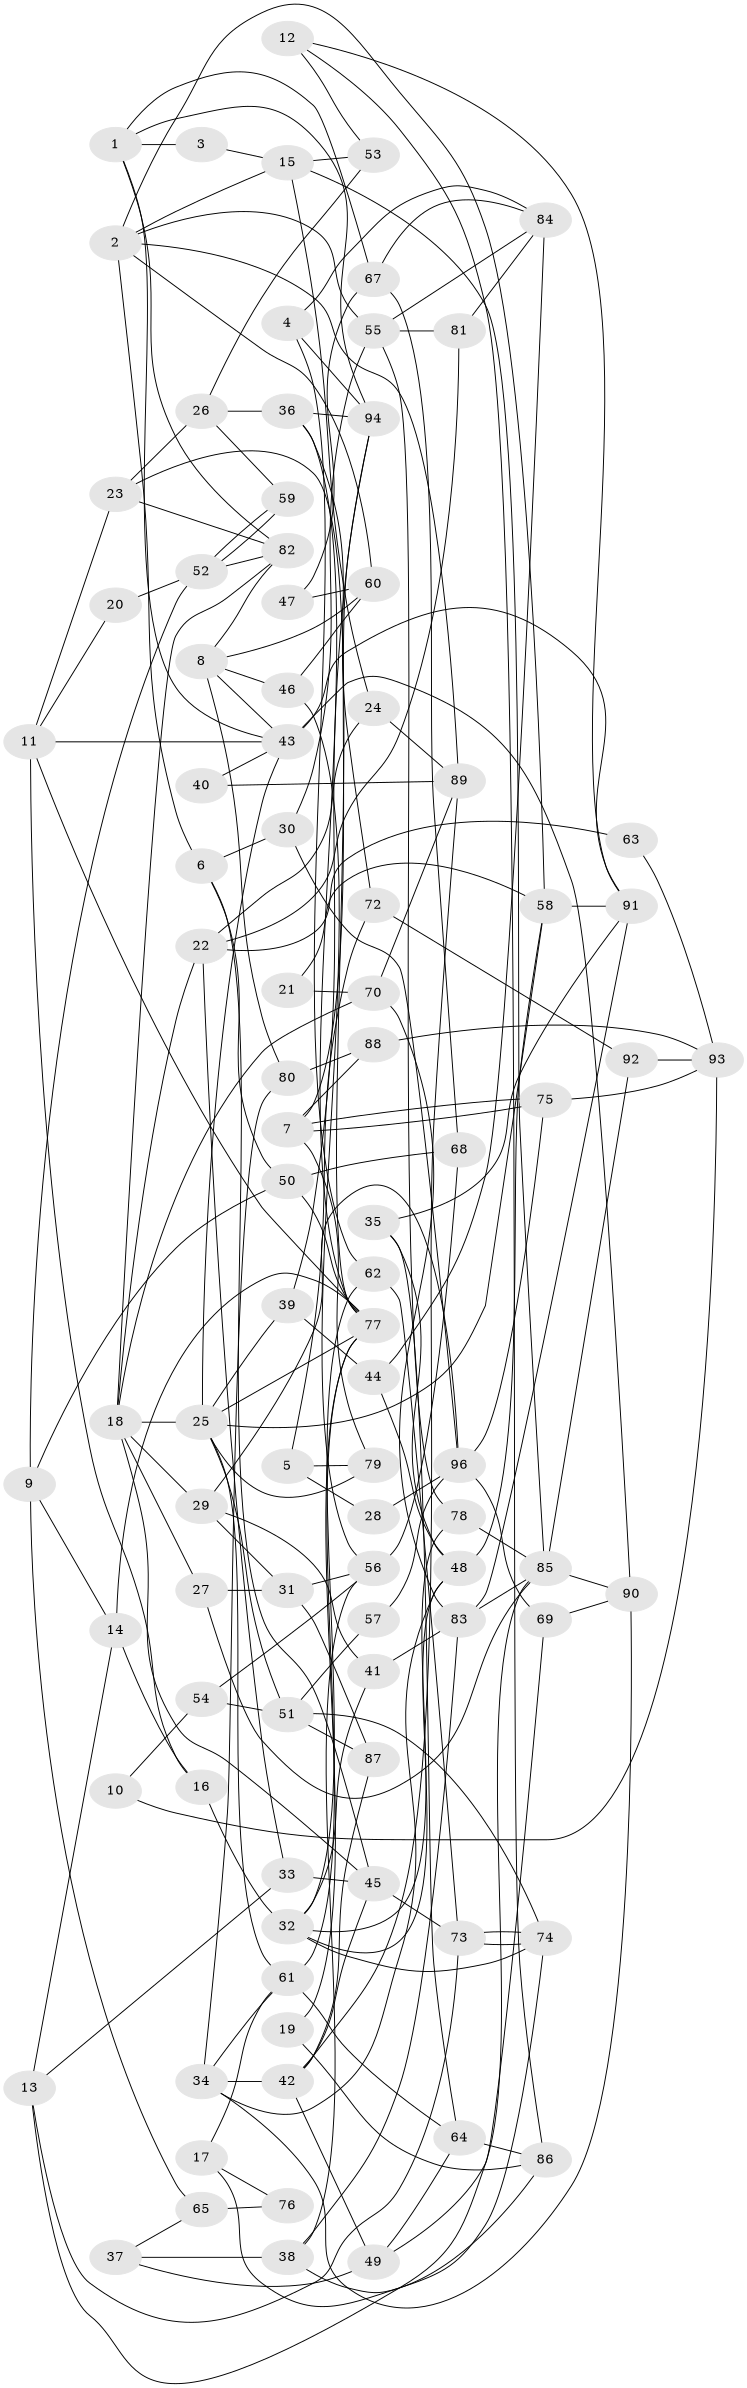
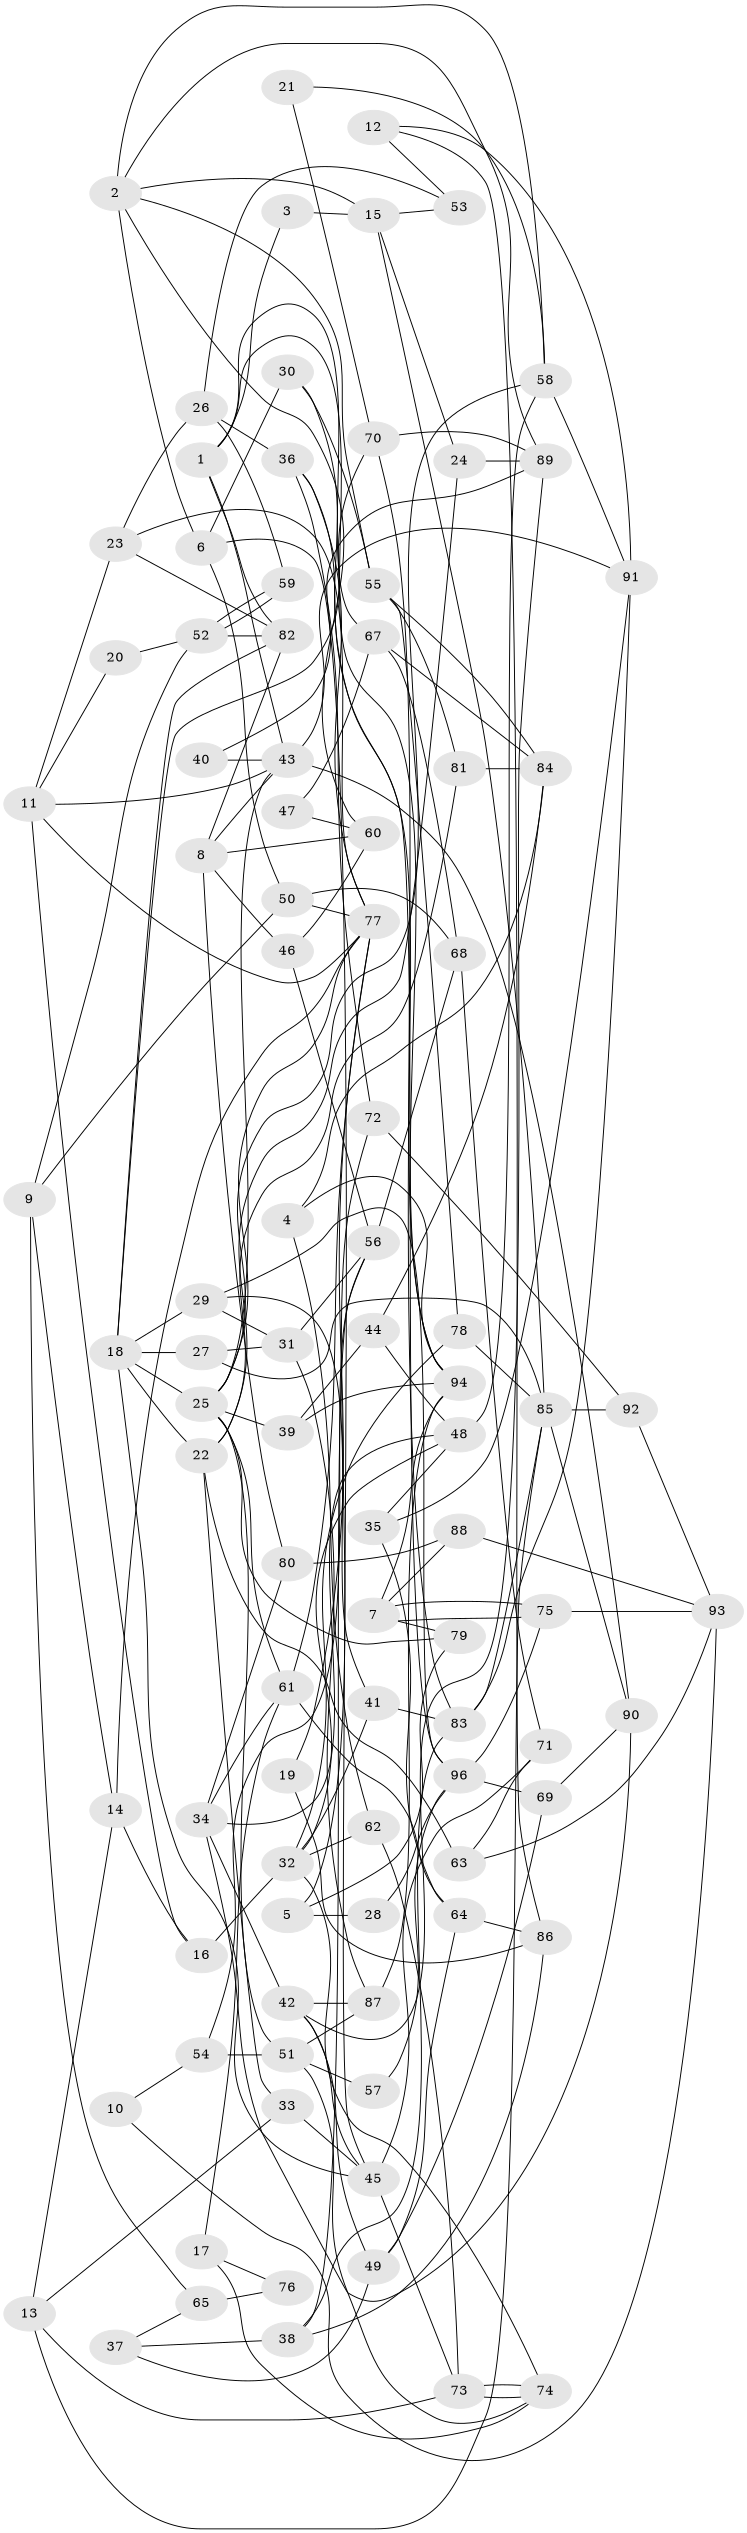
none -> (409, 1691)
none -> (546, 1746)
